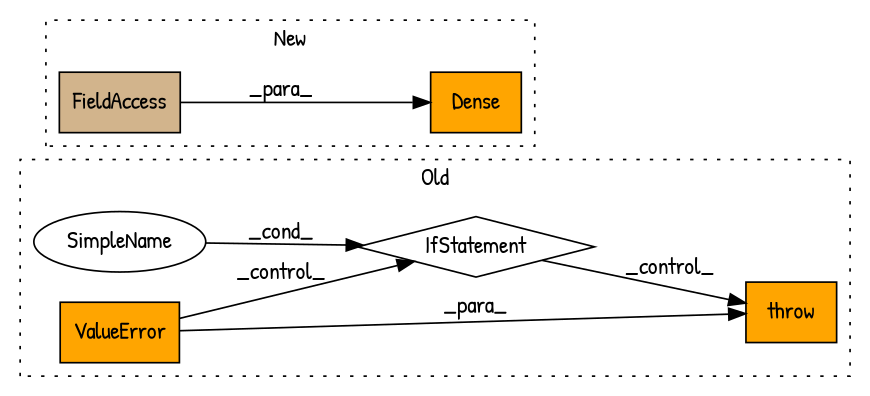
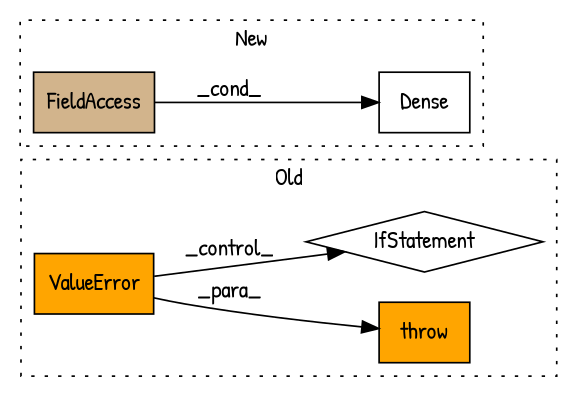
(282, 90) -> (230, 90)
(476, 102) -> (424, 102)
(120, 242) -> none
(636, 280) -> none
